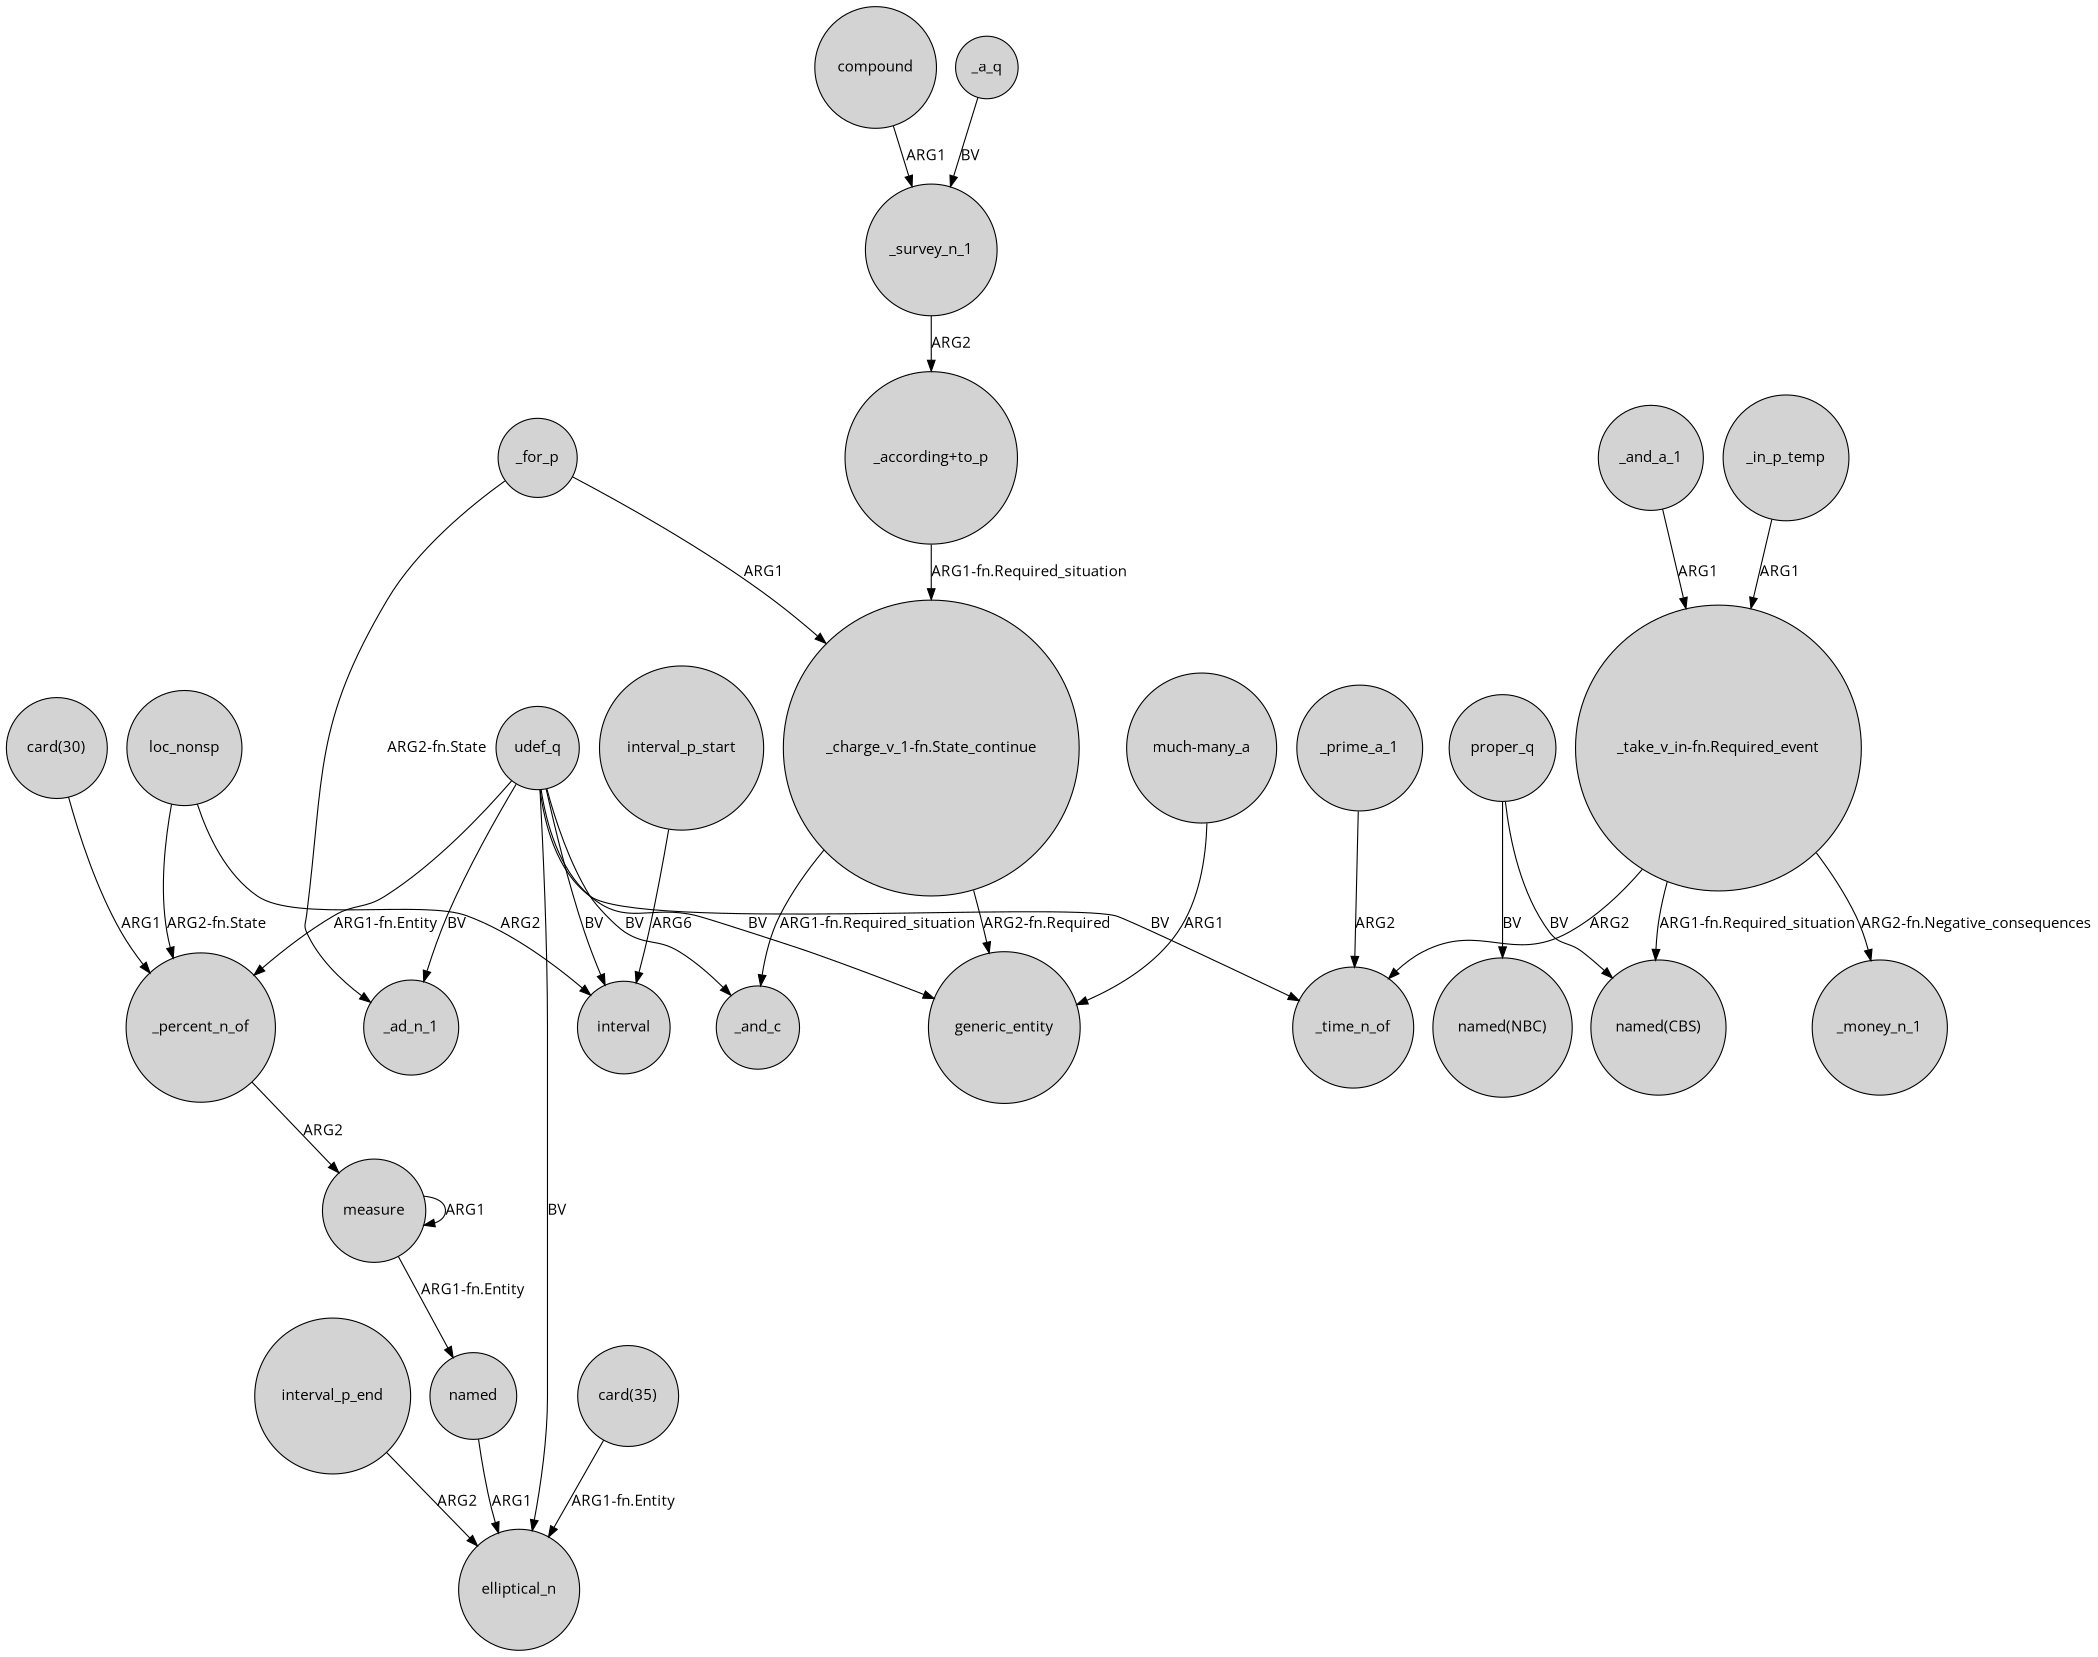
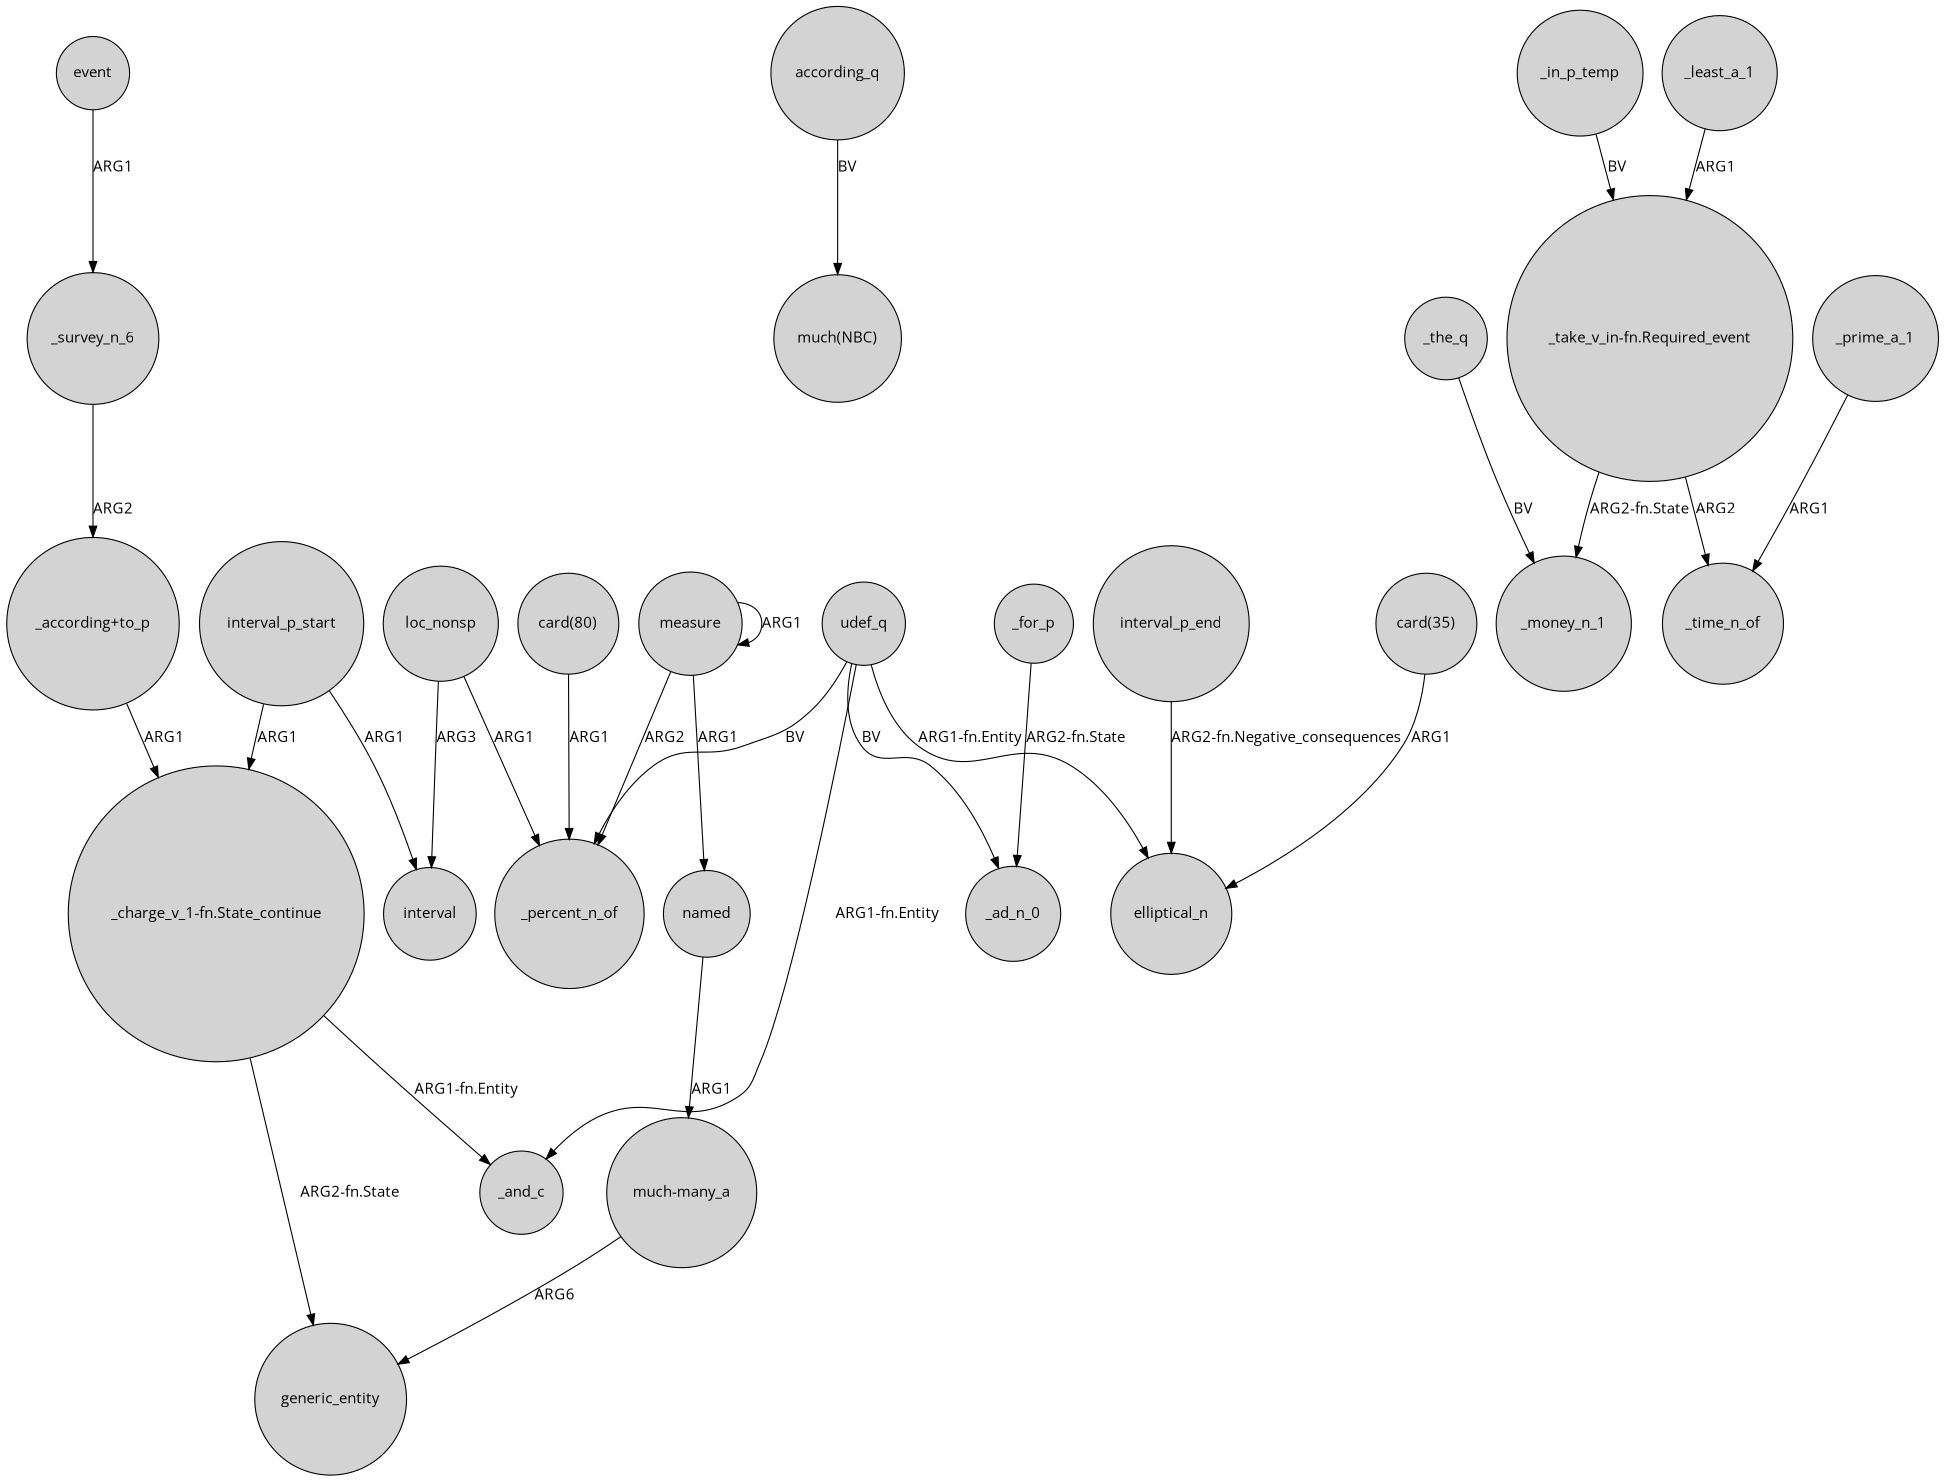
(876, 67) -> (93, 73)
(987, 67) -> none
(931, 250) -> (93, 339)
none -> (1446, 339)
(1651, 458) -> (1720, 73)
(699, 550) -> (257, 731)
(1029, 572) -> (164, 738)
(1780, 572) -> (1617, 168)
(57, 748) -> (568, 624)
(1503, 748) -> (838, 73)
(571, 888) -> none
(887, 913) -> none
(713, 921) -> none
(217, 924) -> (514, 738)
(386, 924) -> (795, 738)
(521, 924) -> (457, 738)
(635, 924) -> (887, 914)
(672, 924) -> (385, 738)
(878, 924) -> (466, 1090)
(1047, 924) -> (350, 1193)
(1204, 924) -> (555, 1296)
(1375, 924) -> (1810, 509)
(1976, 924) -> (1640, 509)
(411, 1028) -> (1013, 914)
(1503, 1028) -> (838, 339)
(1658, 1028) -> none
(292, 1123) -> (637, 753)
(557, 1211) -> (970, 738)
(473, 1290) -> (718, 738)
(486, 1481) -> (696, 1032)
(458, 1502) -> (1286, 738)
(623, 1502) -> (1431, 738)
